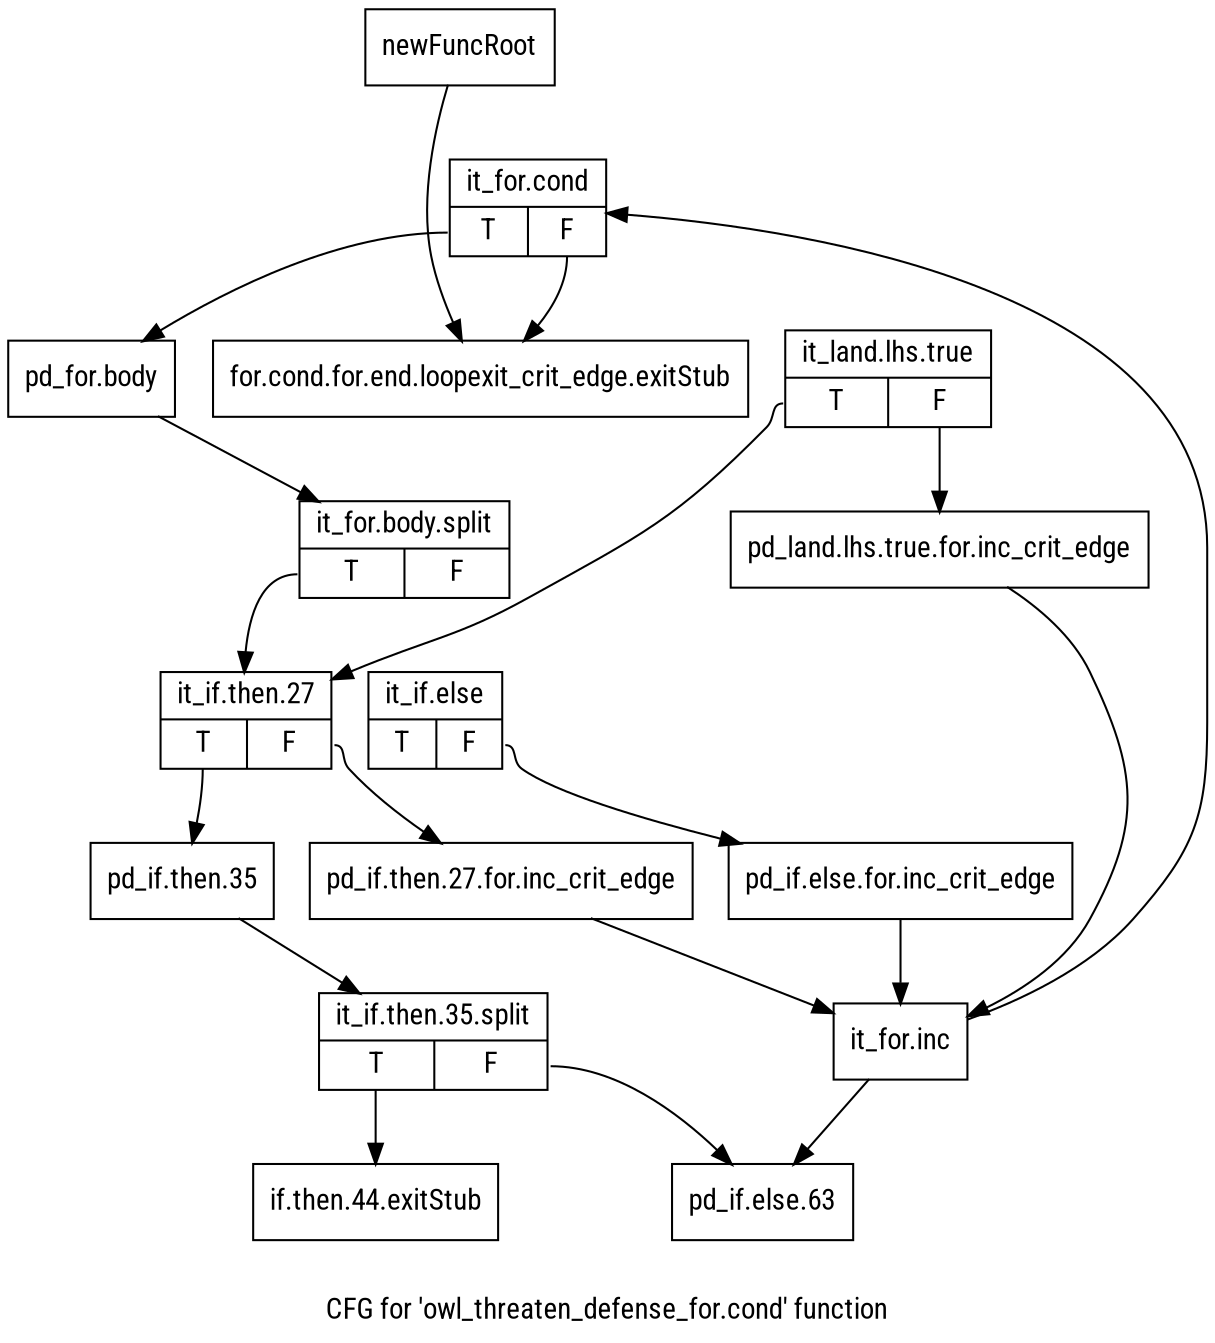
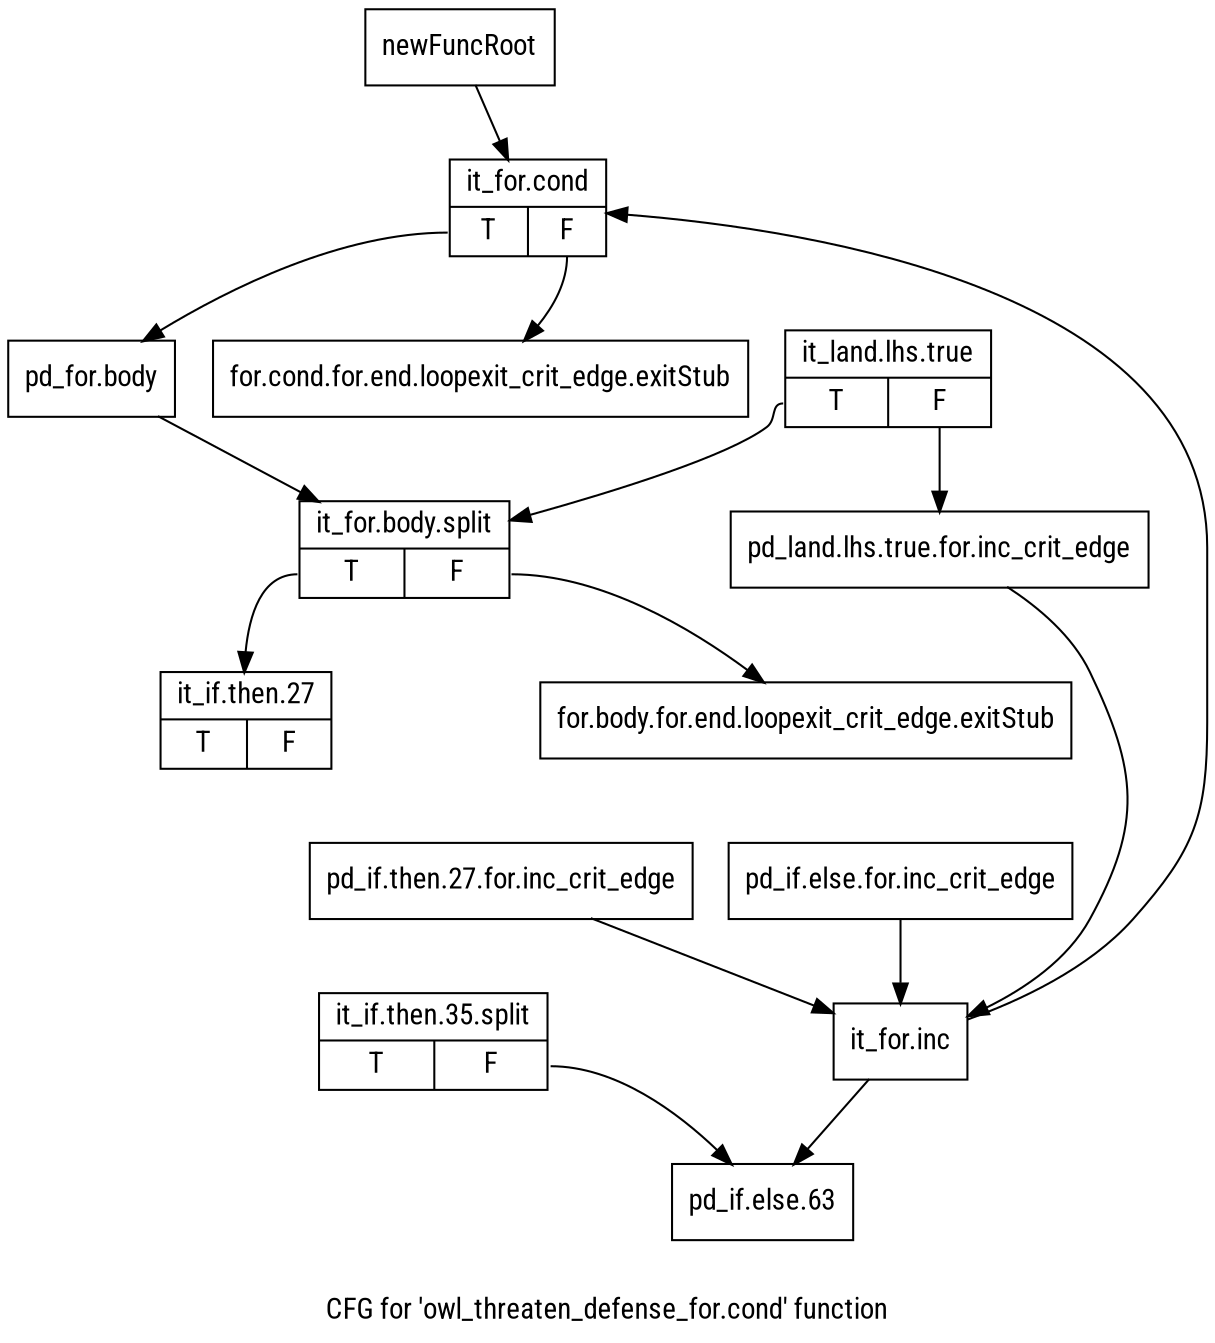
(427, 204) -> (488, 113)
(587, 565) -> (666, 473)
(435, 720) -> none
none -> (806, 720)
(373, 793) -> none
(182, 881) -> none
(376, 1202) -> none
